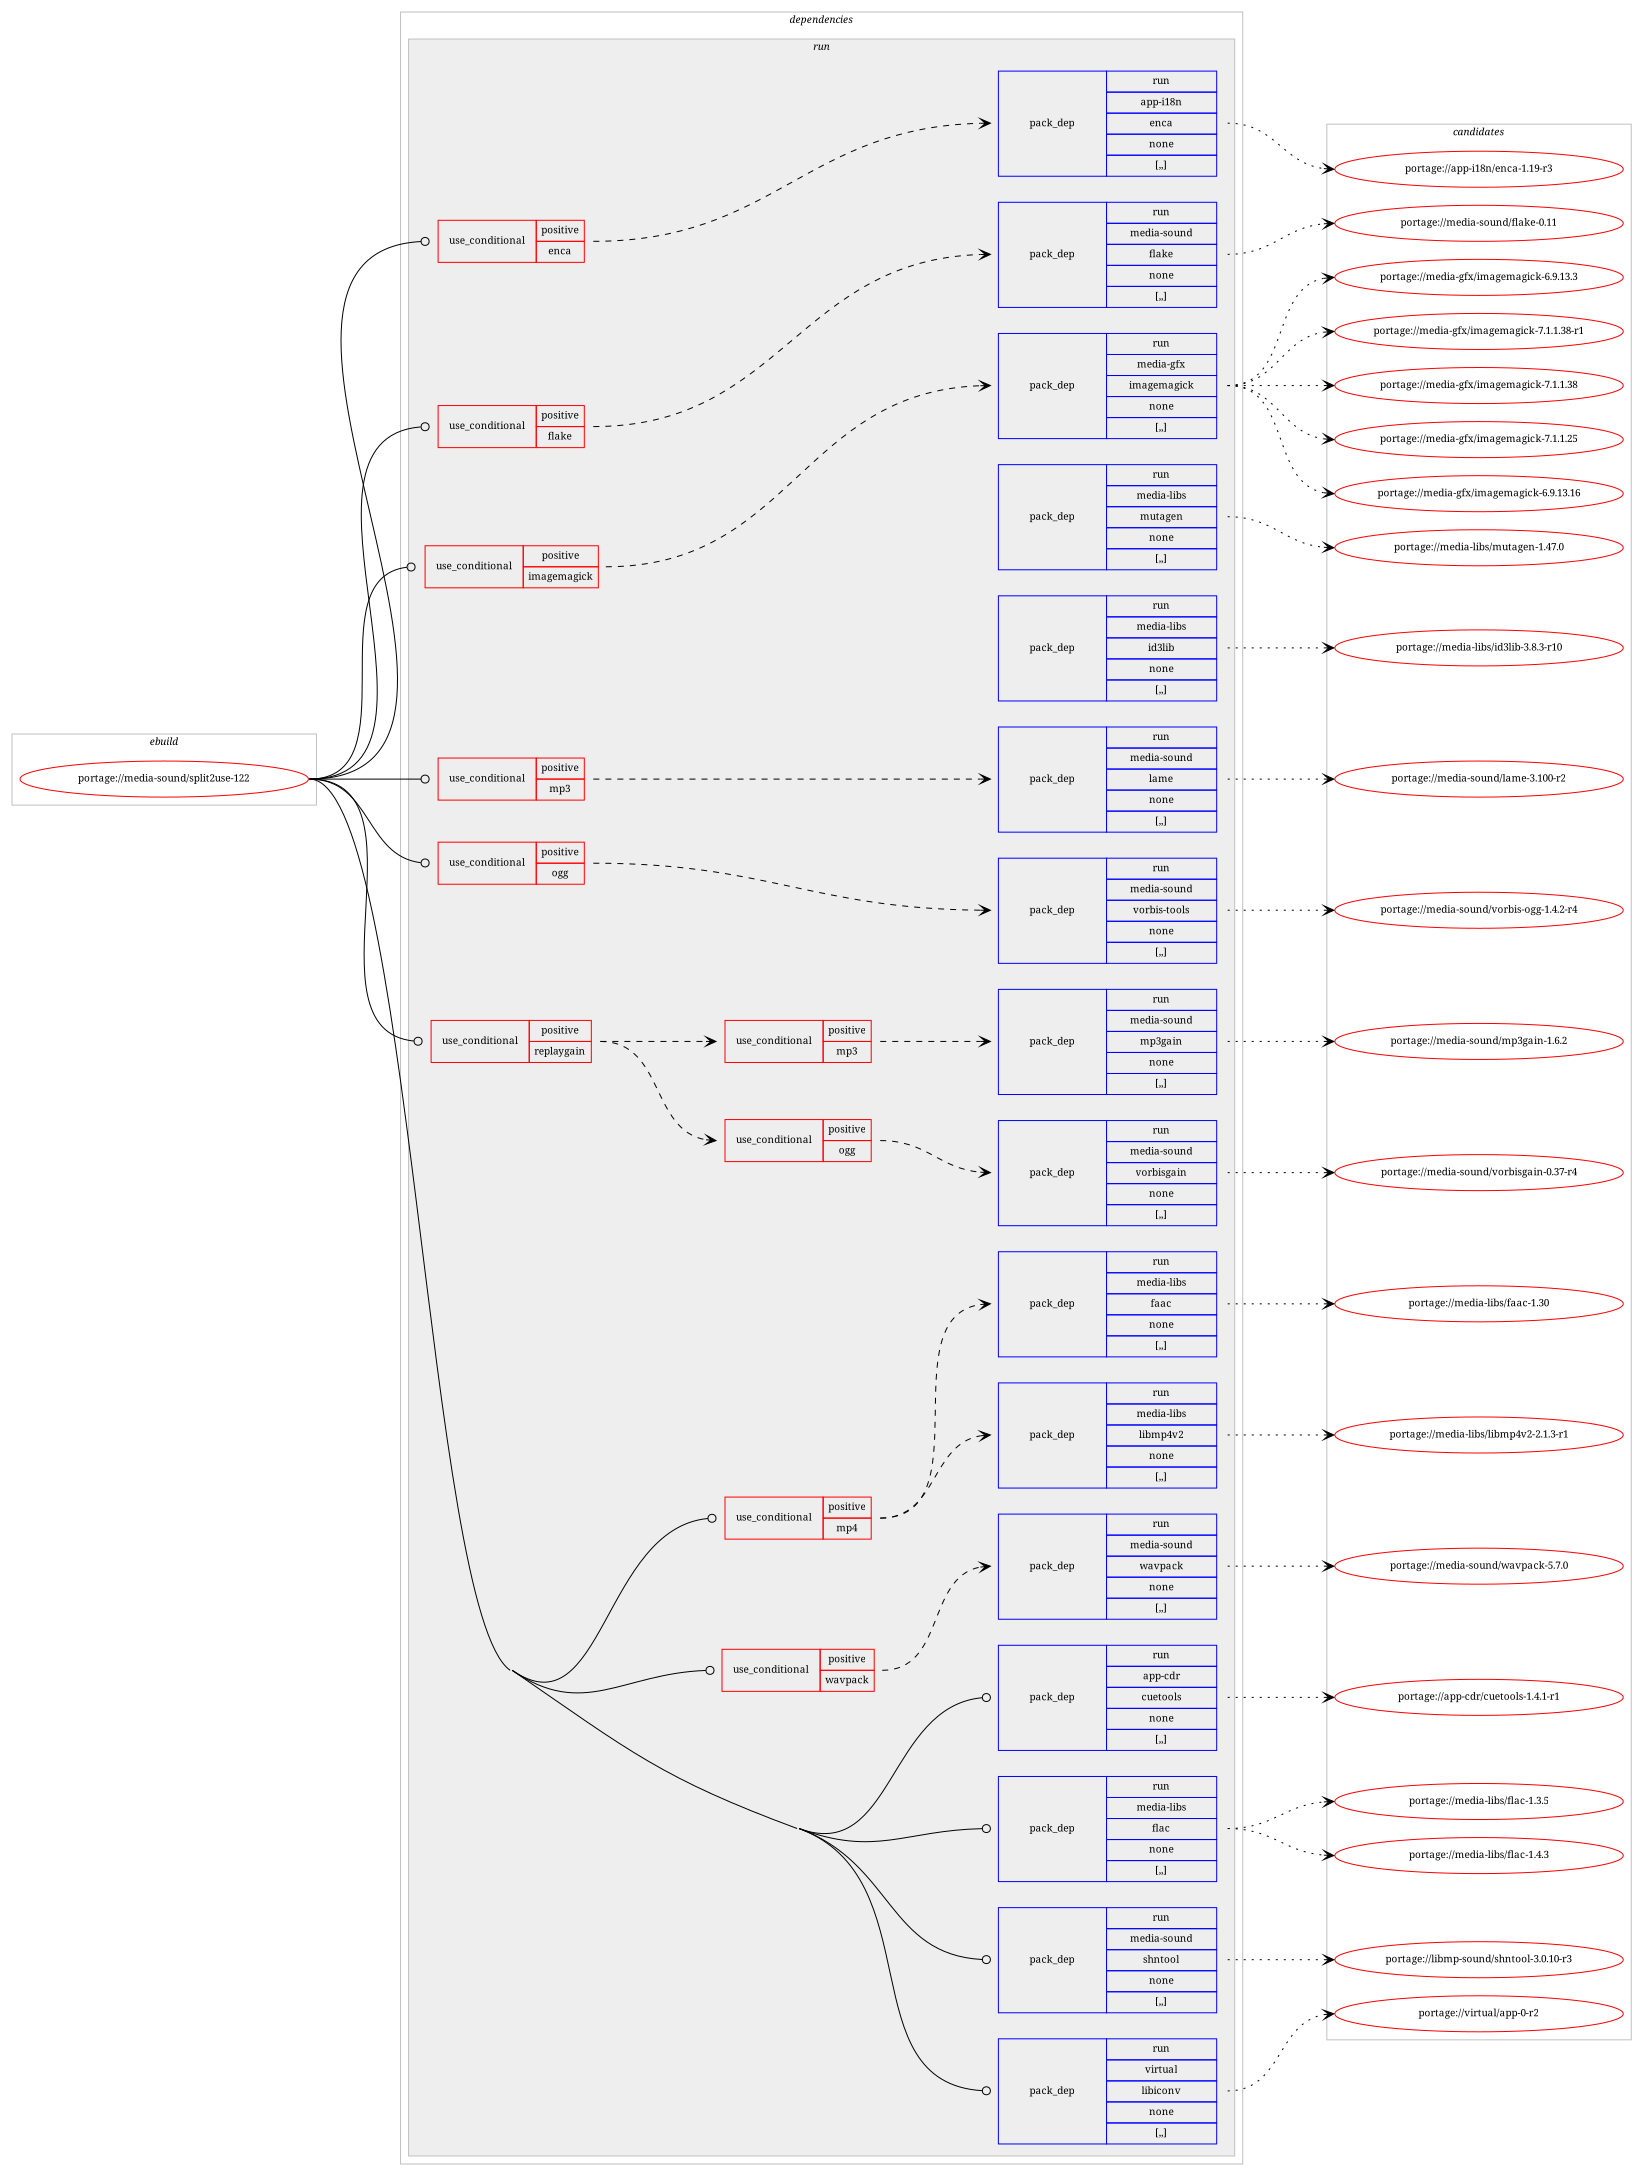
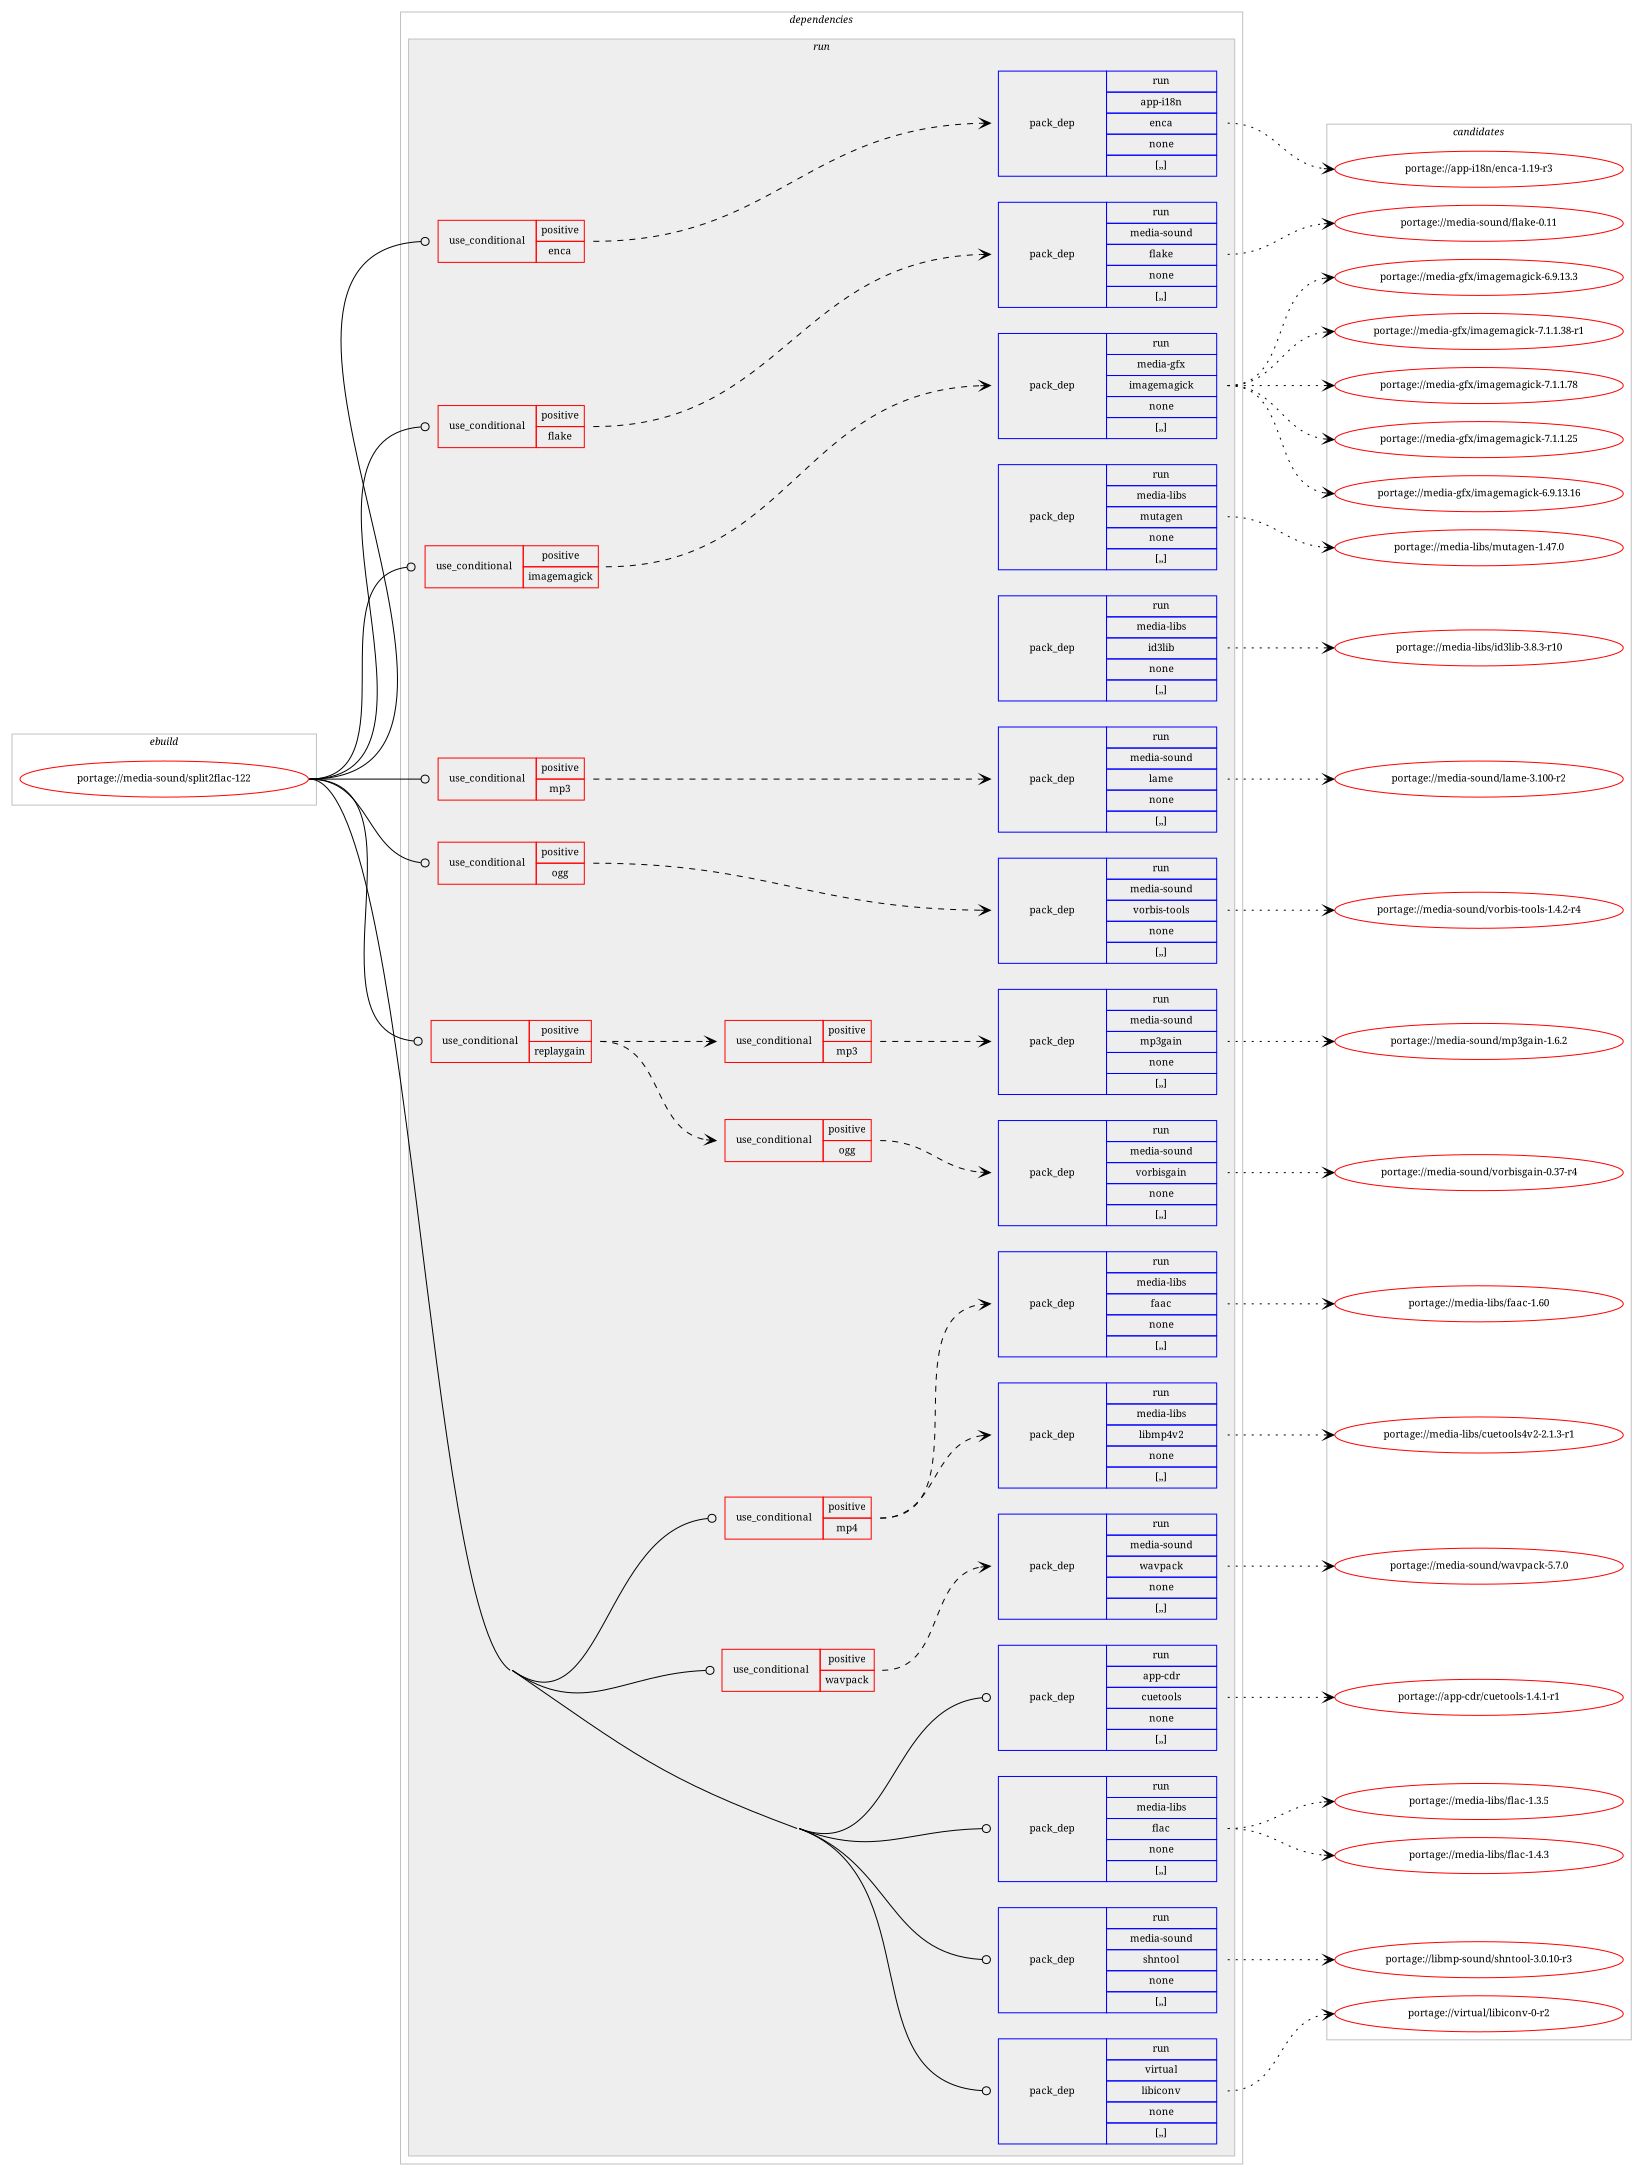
(1479, 386) -> (1479, 386)
(164, 779) -> (164, 779)
(1479, 910) -> (1479, 910)
(1479, 1304) -> (1479, 1304)
(1479, 1435) -> (1479, 1435)
(1479, 2014) -> (1479, 2014)
